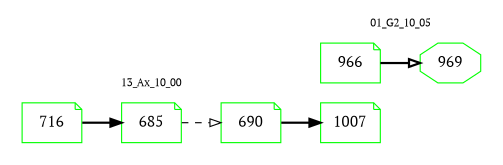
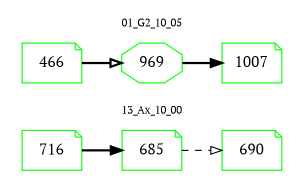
(350, 63) -> (52, 63)
(297, 123) -> (197, 63)
